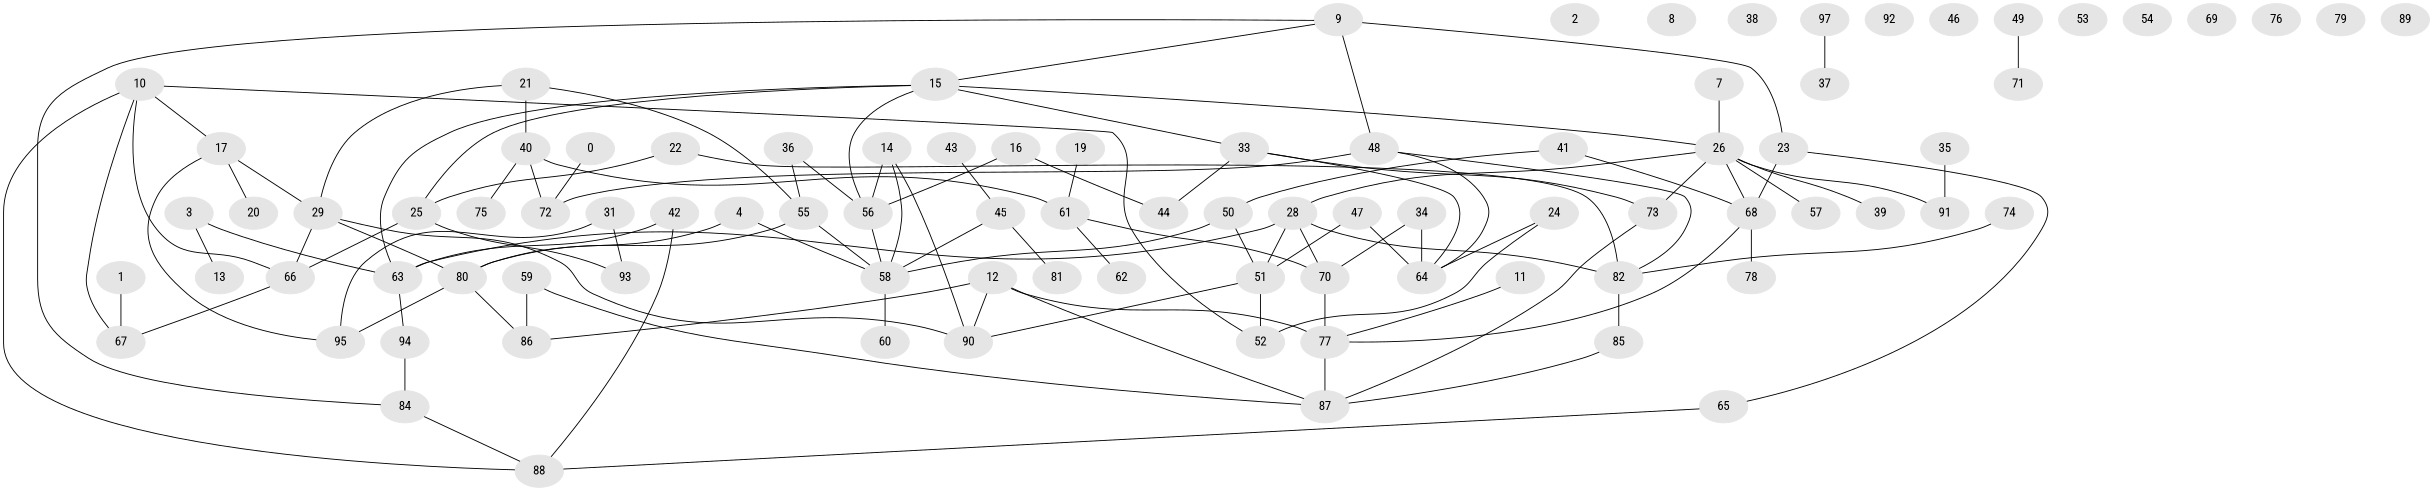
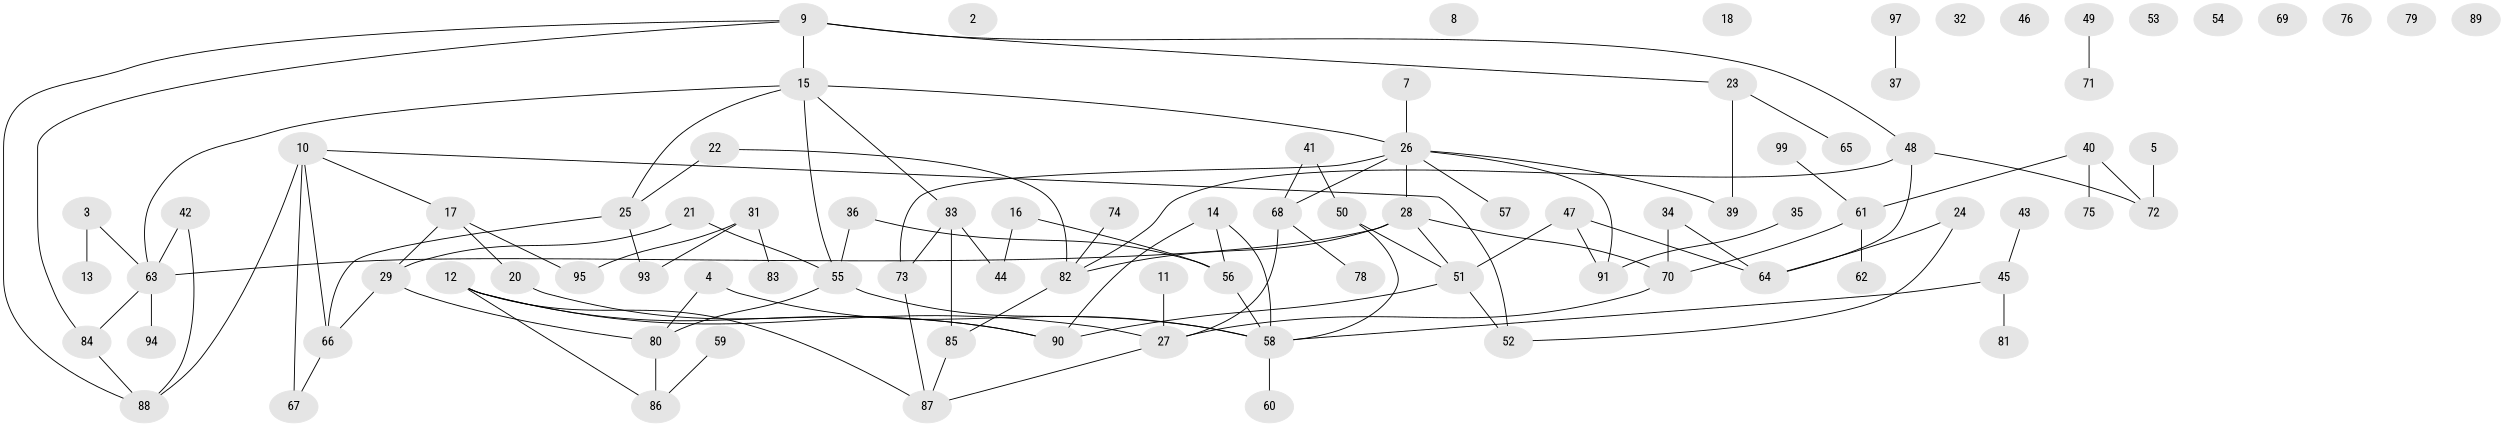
(1752, 20) -> (1727, 20)
(1889, 20) -> (1960, 20)
(526, 117) -> none
(856, 130) -> (812, 182)
(590, 149) -> (2154, 149)
(1080, 149) -> (1782, 149)
(1425, 185) -> (951, 278)
(1765, 186) -> (1733, 149)
none -> (1585, 242)
(121, 278) -> none
none -> (773, 278)
(408, 307) -> none
(634, 310) -> (783, 318)
(1325, 342) -> (1164, 342)
(919, 368) -> none
(405, 375) -> (119, 310)
(1131, 439) -> (217, 50)
